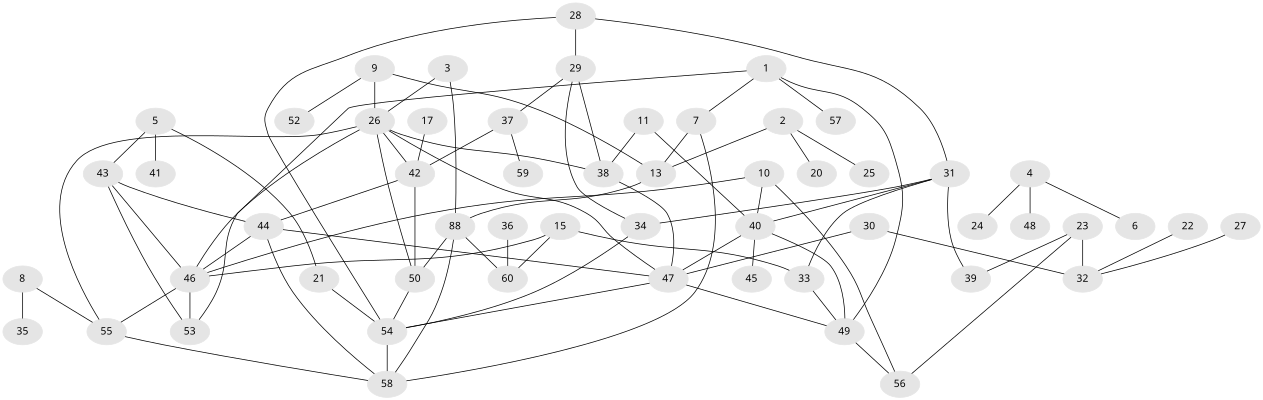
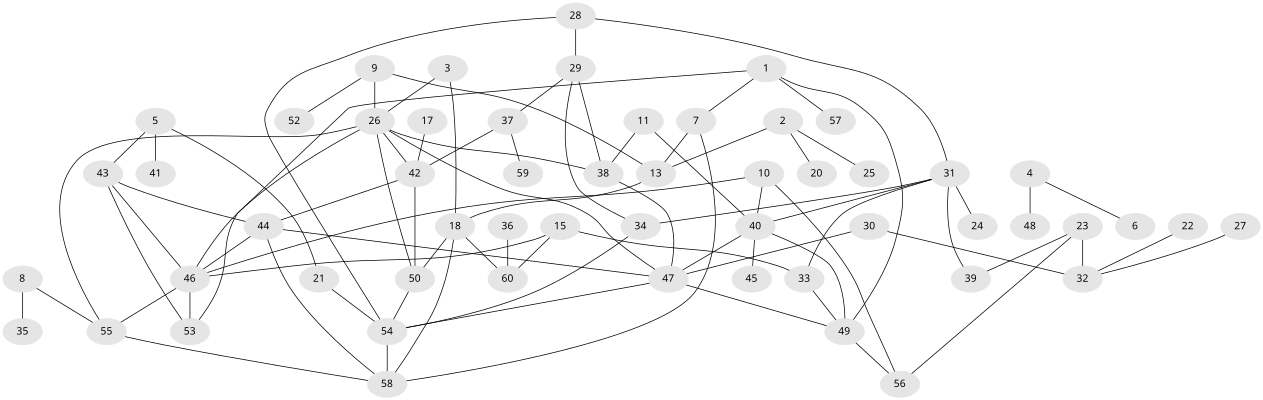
(1004, 200) -> (964, 200)
(455, 226) -> (455, 226)
